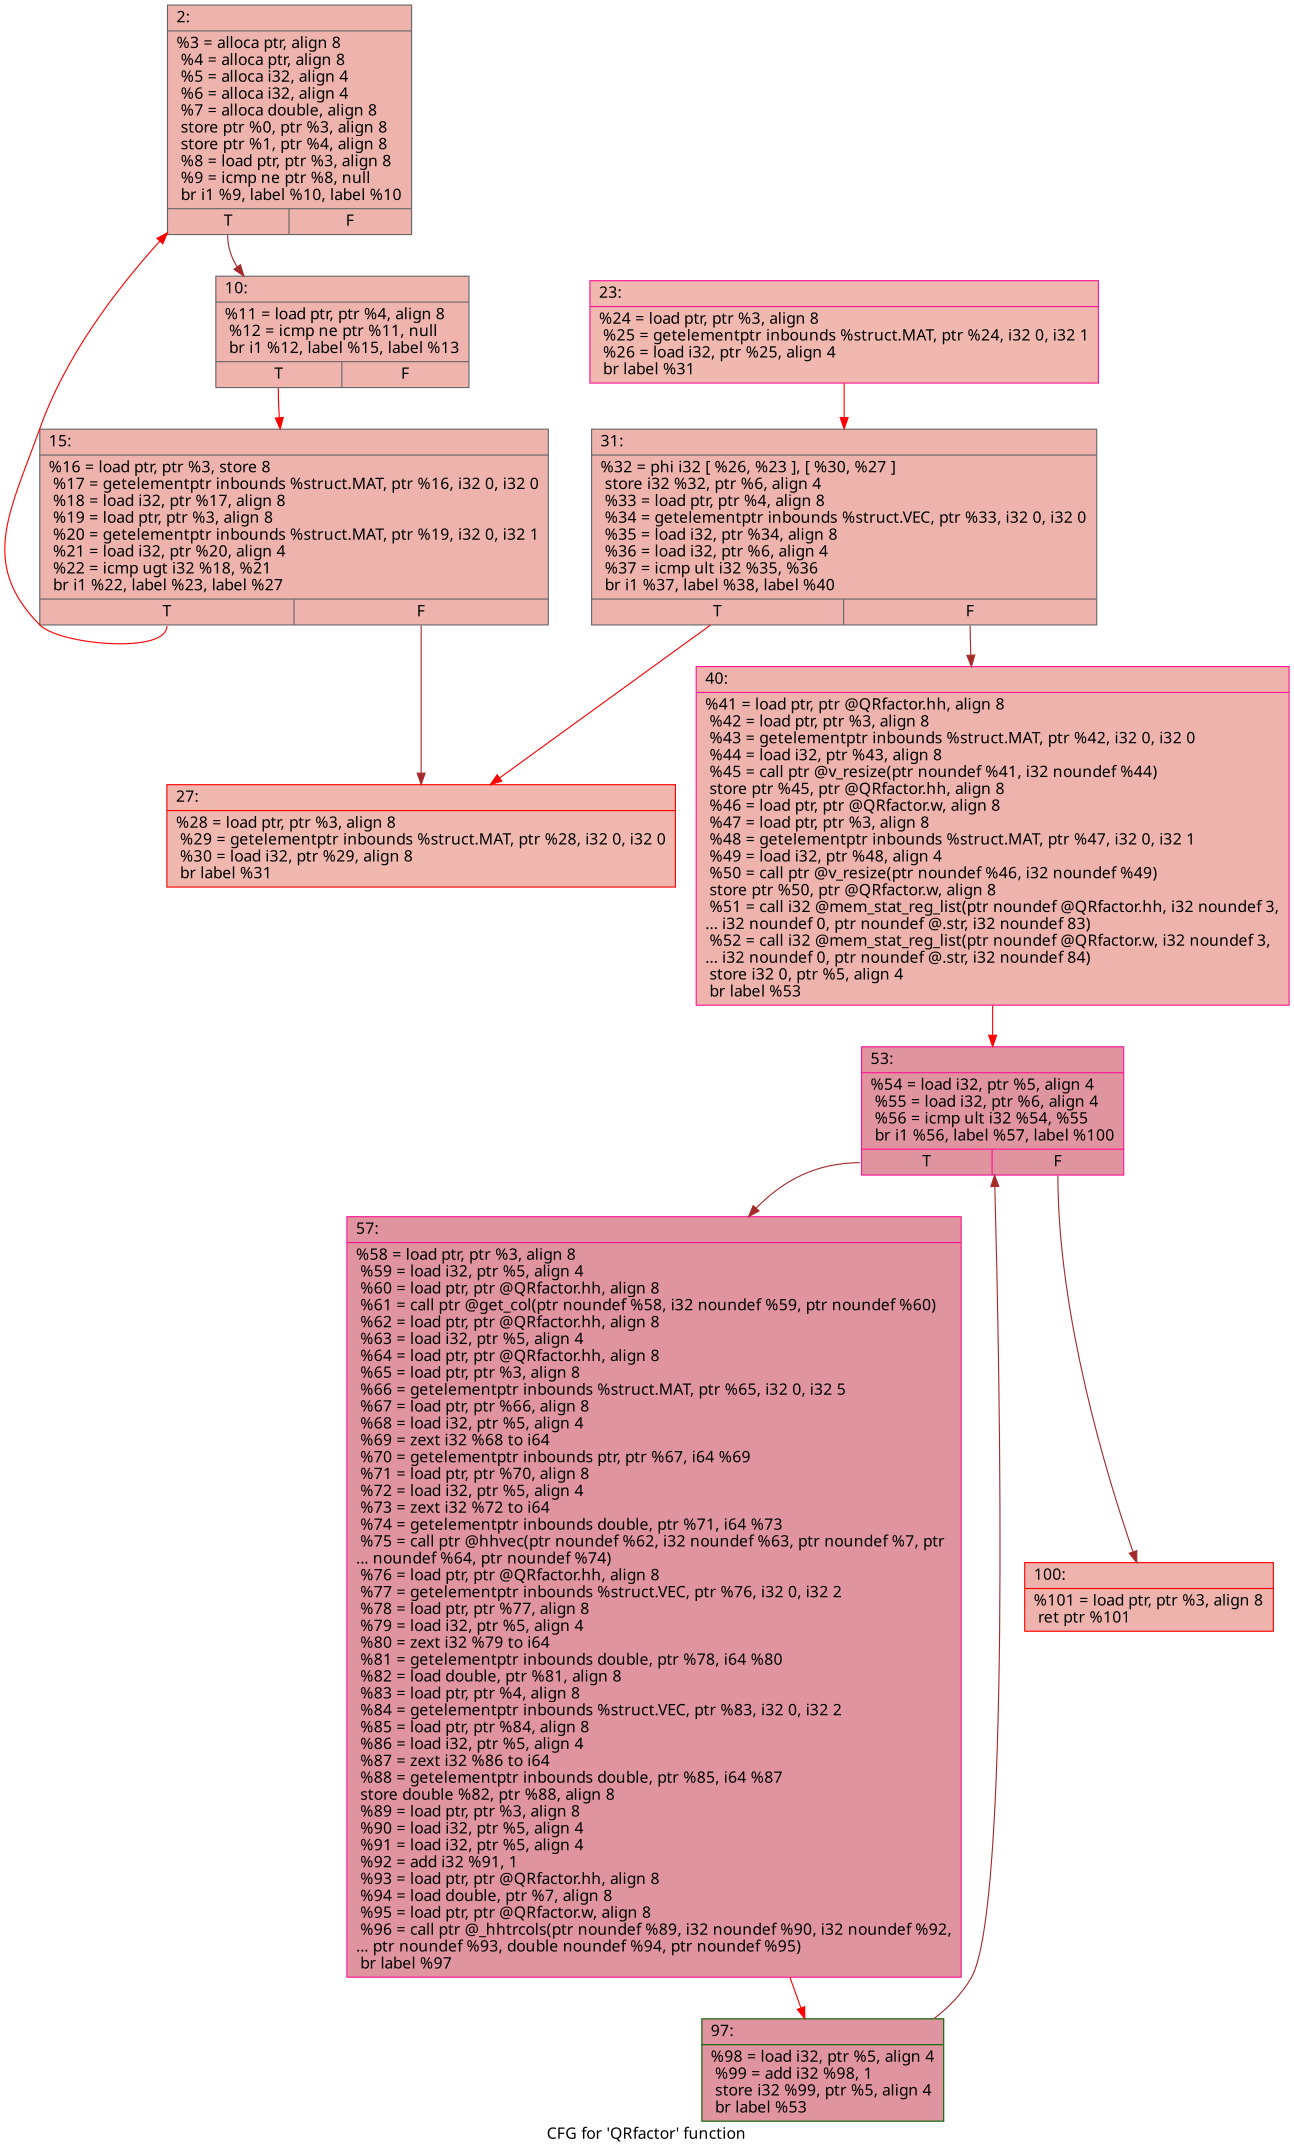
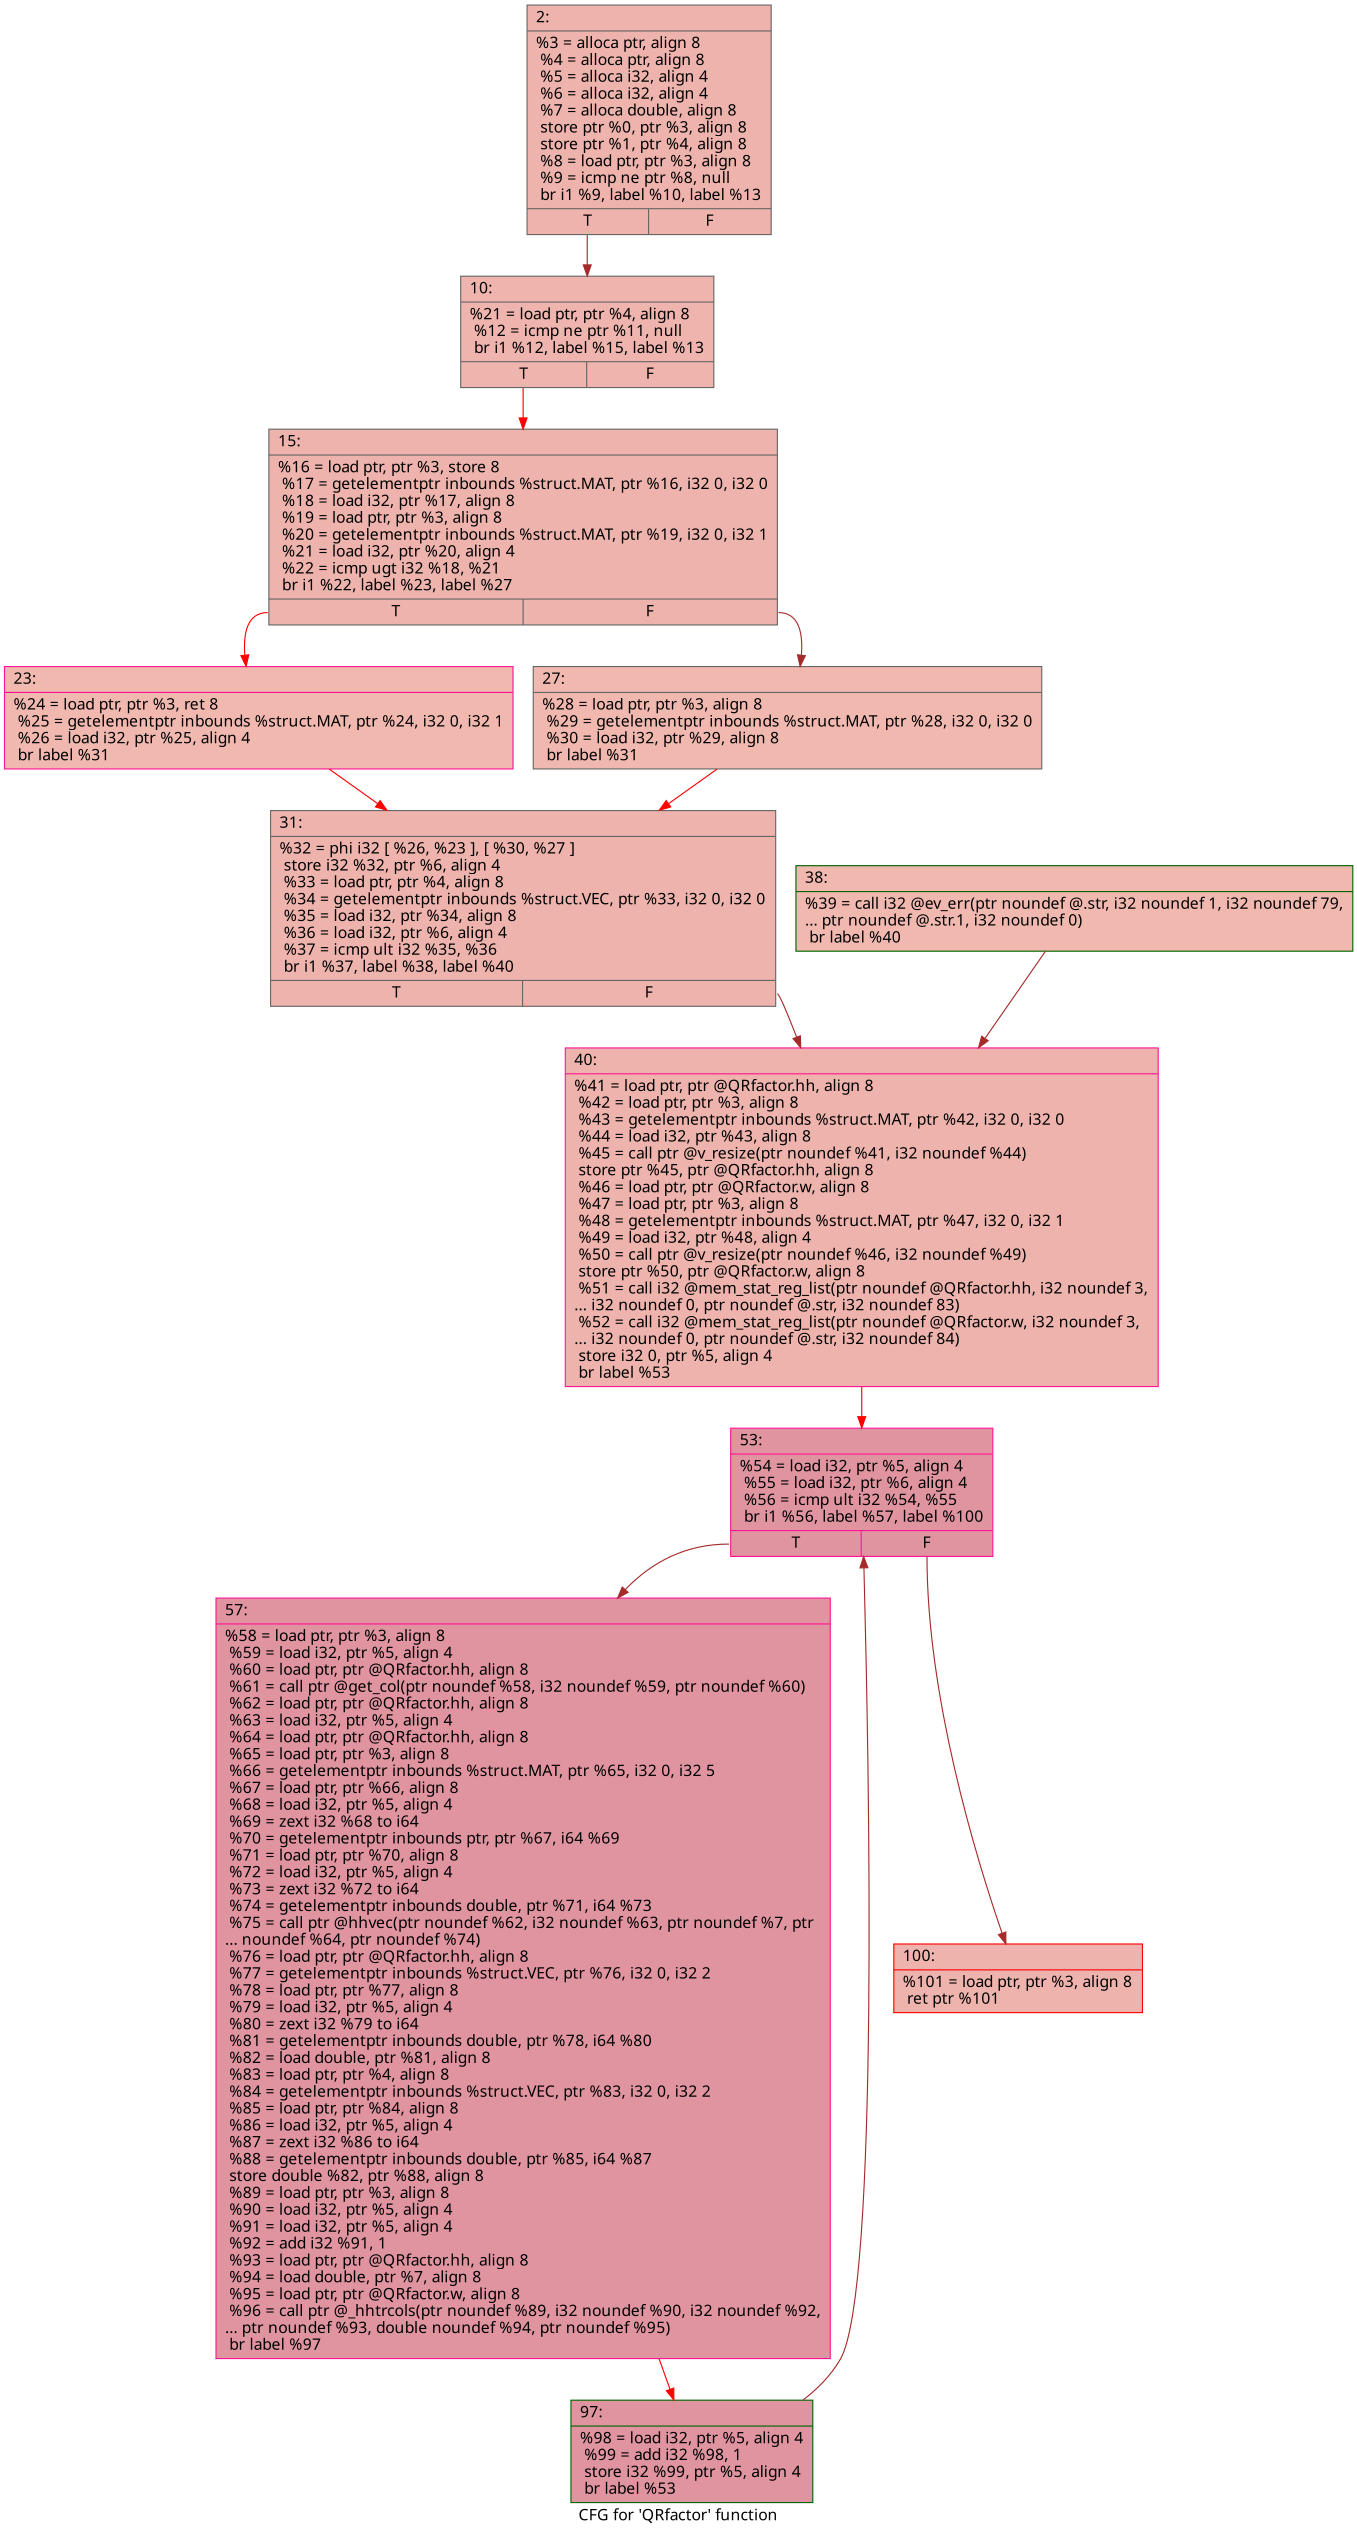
(290, 195) -> (649, 195)
(335, 314) -> (580, 314)
(709, 319) -> (116, 705)
(18, 487) -> (247, 628)
(605, 701) -> (693, 786)
(421, 836) -> (788, 718)
none -> (1074, 908)
